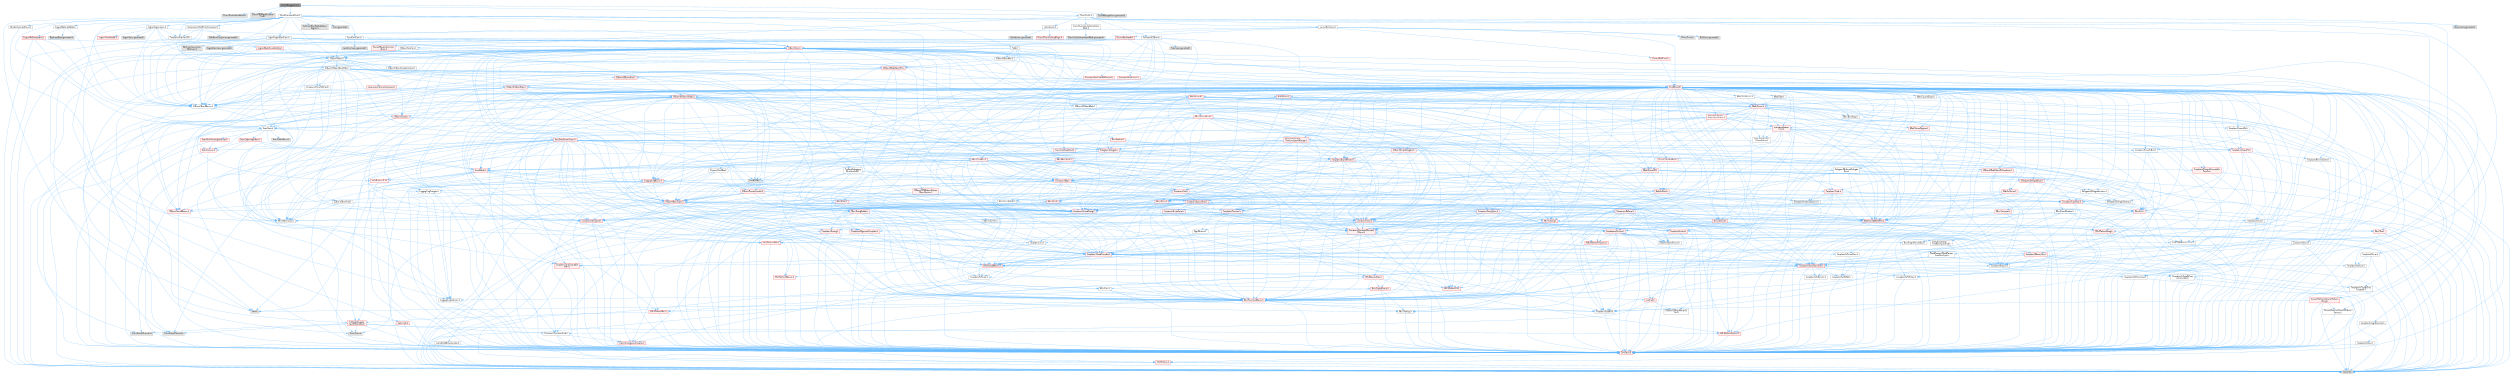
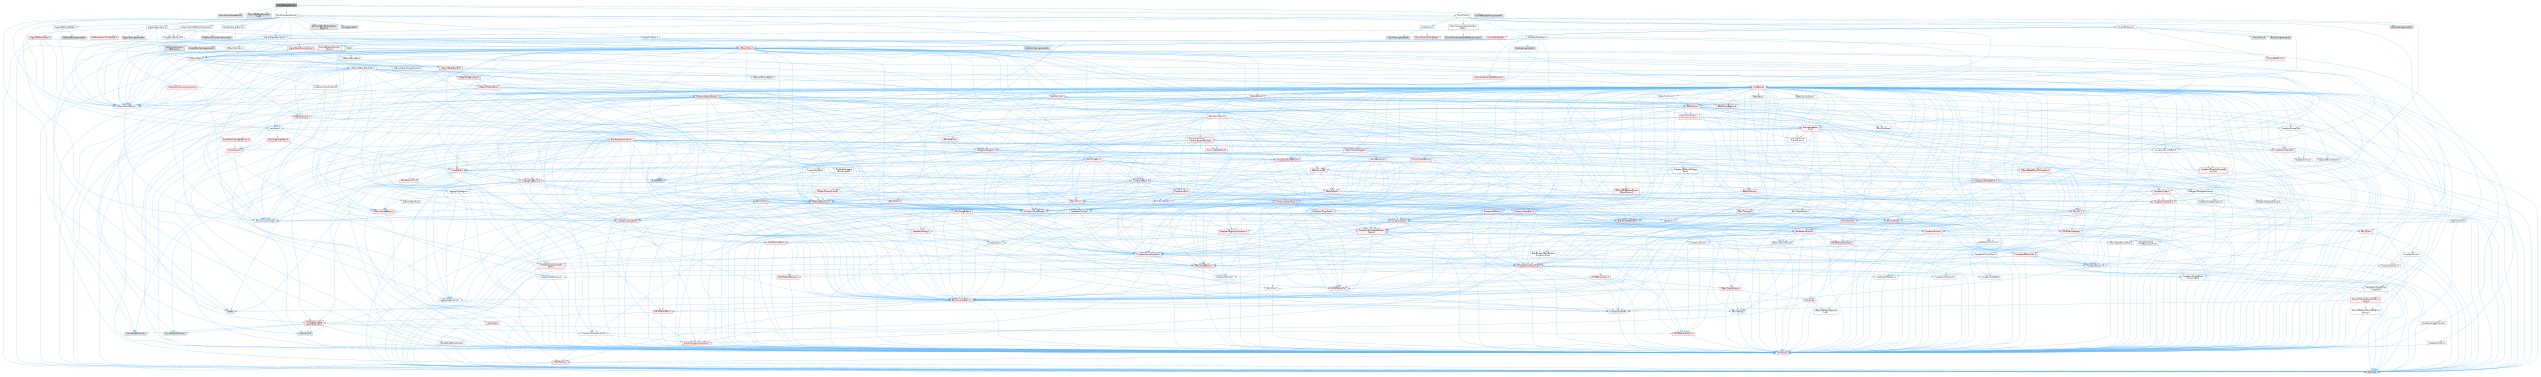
(108, 38) -> (104, 38)
(1151, 38) -> (1537, 38)
(1129, 78) -> none
(281, 140) -> none
(1834, 216) -> (1612, 230)
(286, 221) -> (266, 221)
(2183, 243) -> (1990, 243)
